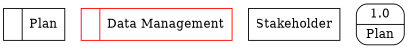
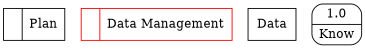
(294, 24) -> (272, 24)
(380, 34) -> (337, 34)
